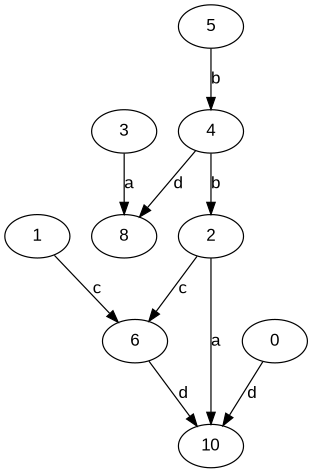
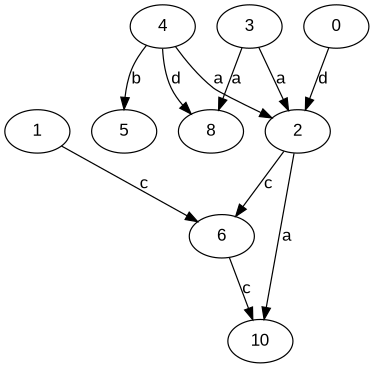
(211, 73) -> (132, 70)
none -> (271, 73)
(216, 184) -> (218, 79)
(246, 388) -> (319, 73)
(183, 394) -> (247, 289)
